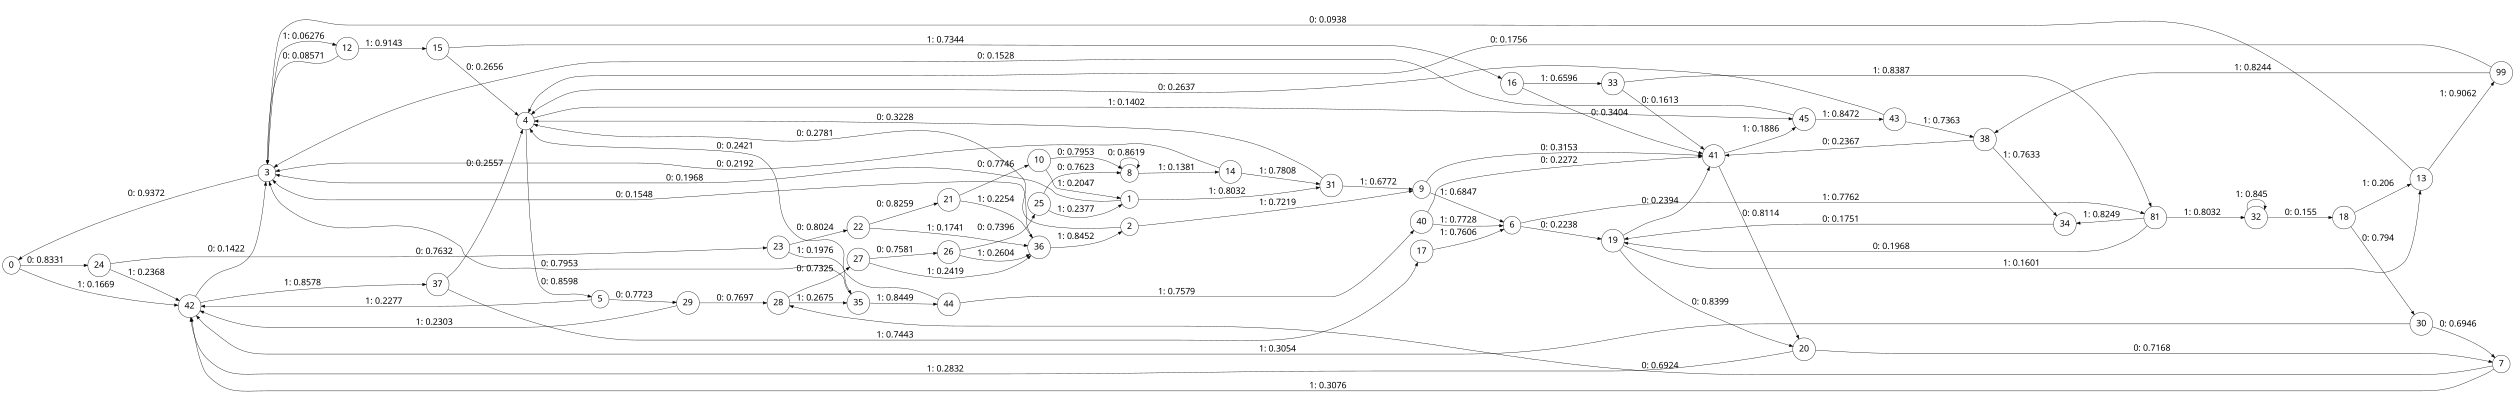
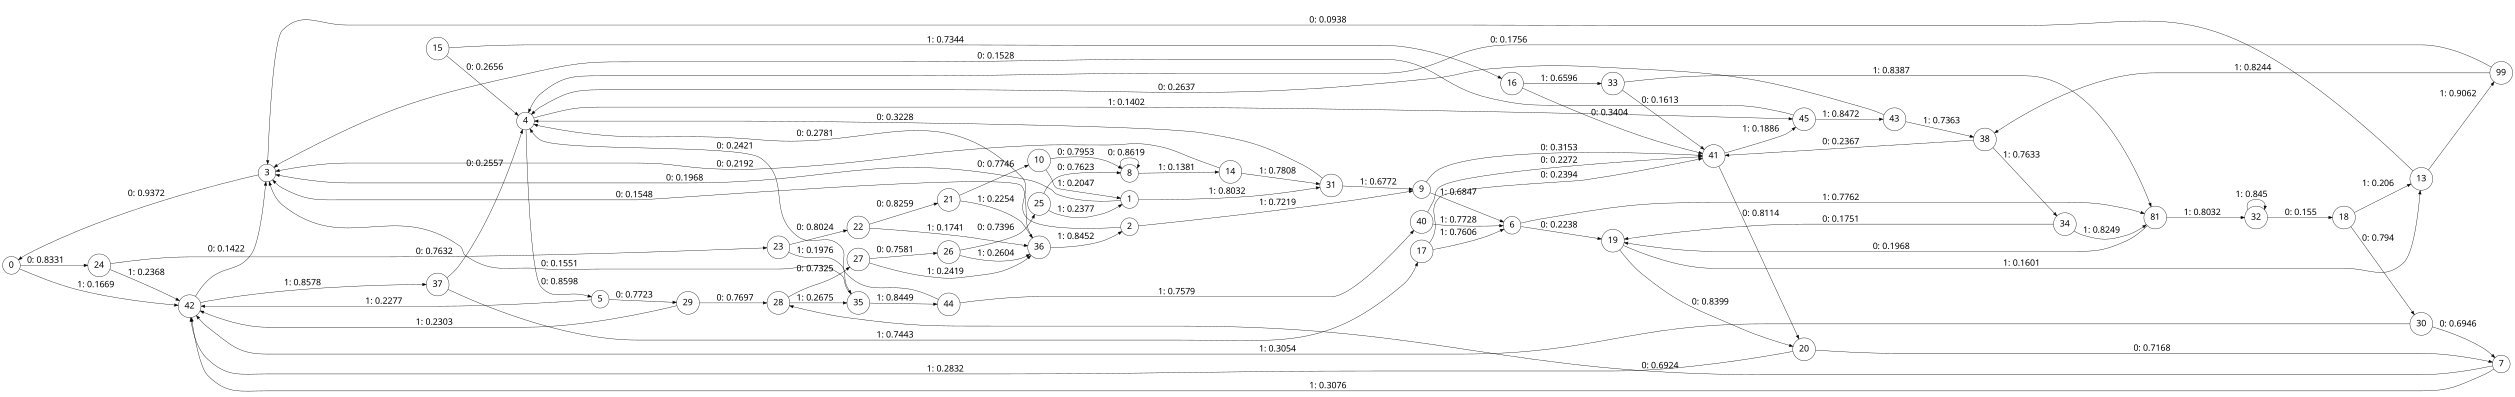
(347, 49) -> none
(1674, 214) -> (1545, 183)
(2112, 221) -> (2109, 239)
(563, 264) -> (563, 264)
